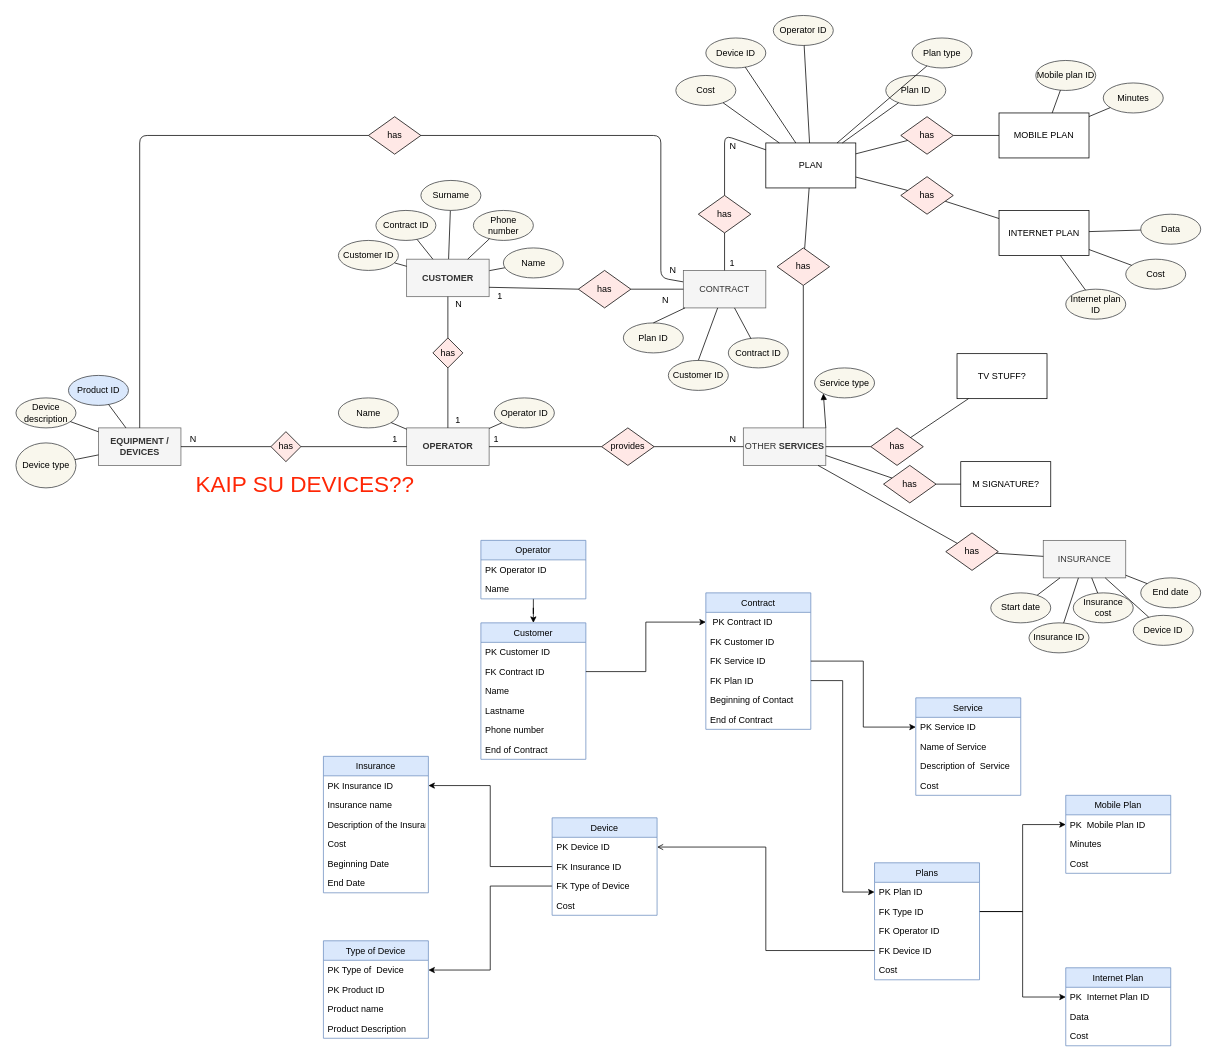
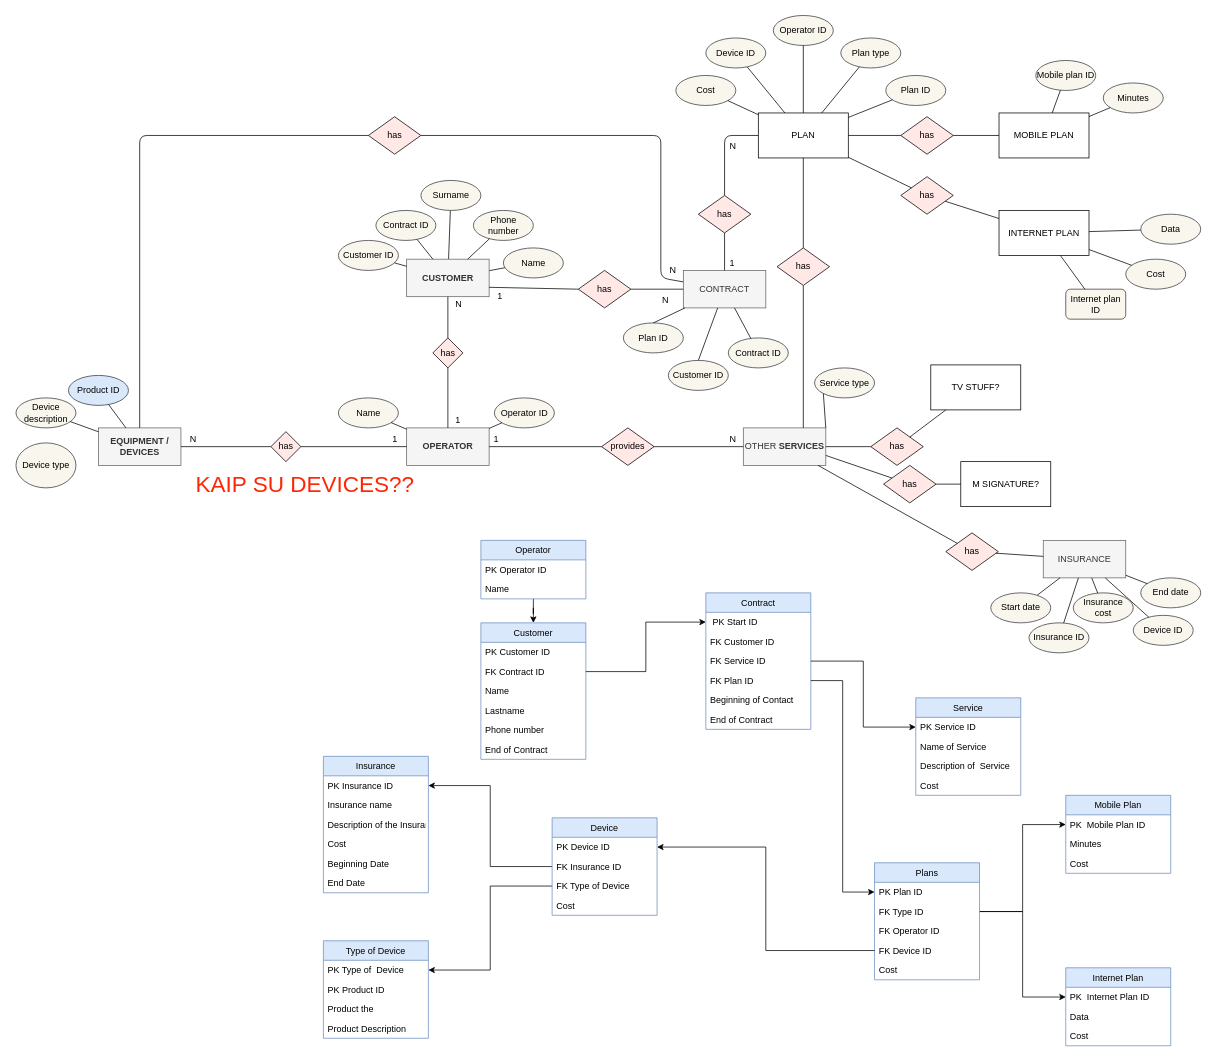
(942, 53) -> (871, 53)
(811, 165) -> (803, 135)
(1096, 304) -> (1096, 304)
(1002, 376) -> (976, 387)
(824, 401) -> (824, 398)
(86, 457) -> none
(743, 623) -> (735, 623)
(662, 847) -> (663, 847)
(357, 1010) -> (354, 1010)
